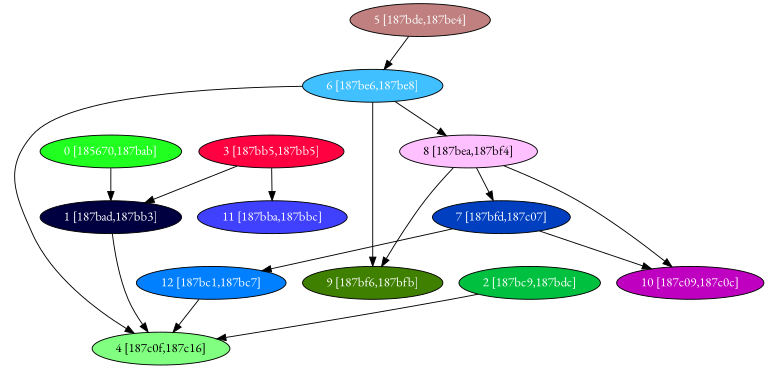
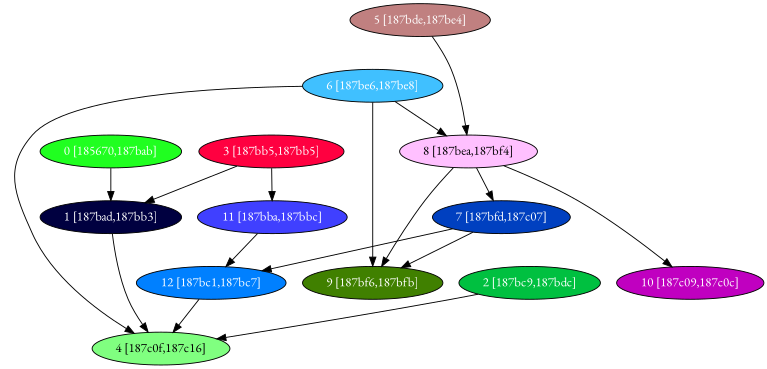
(399, 49) -> (455, 79)
none -> (245, 247)
(591, 248) -> (441, 248)
